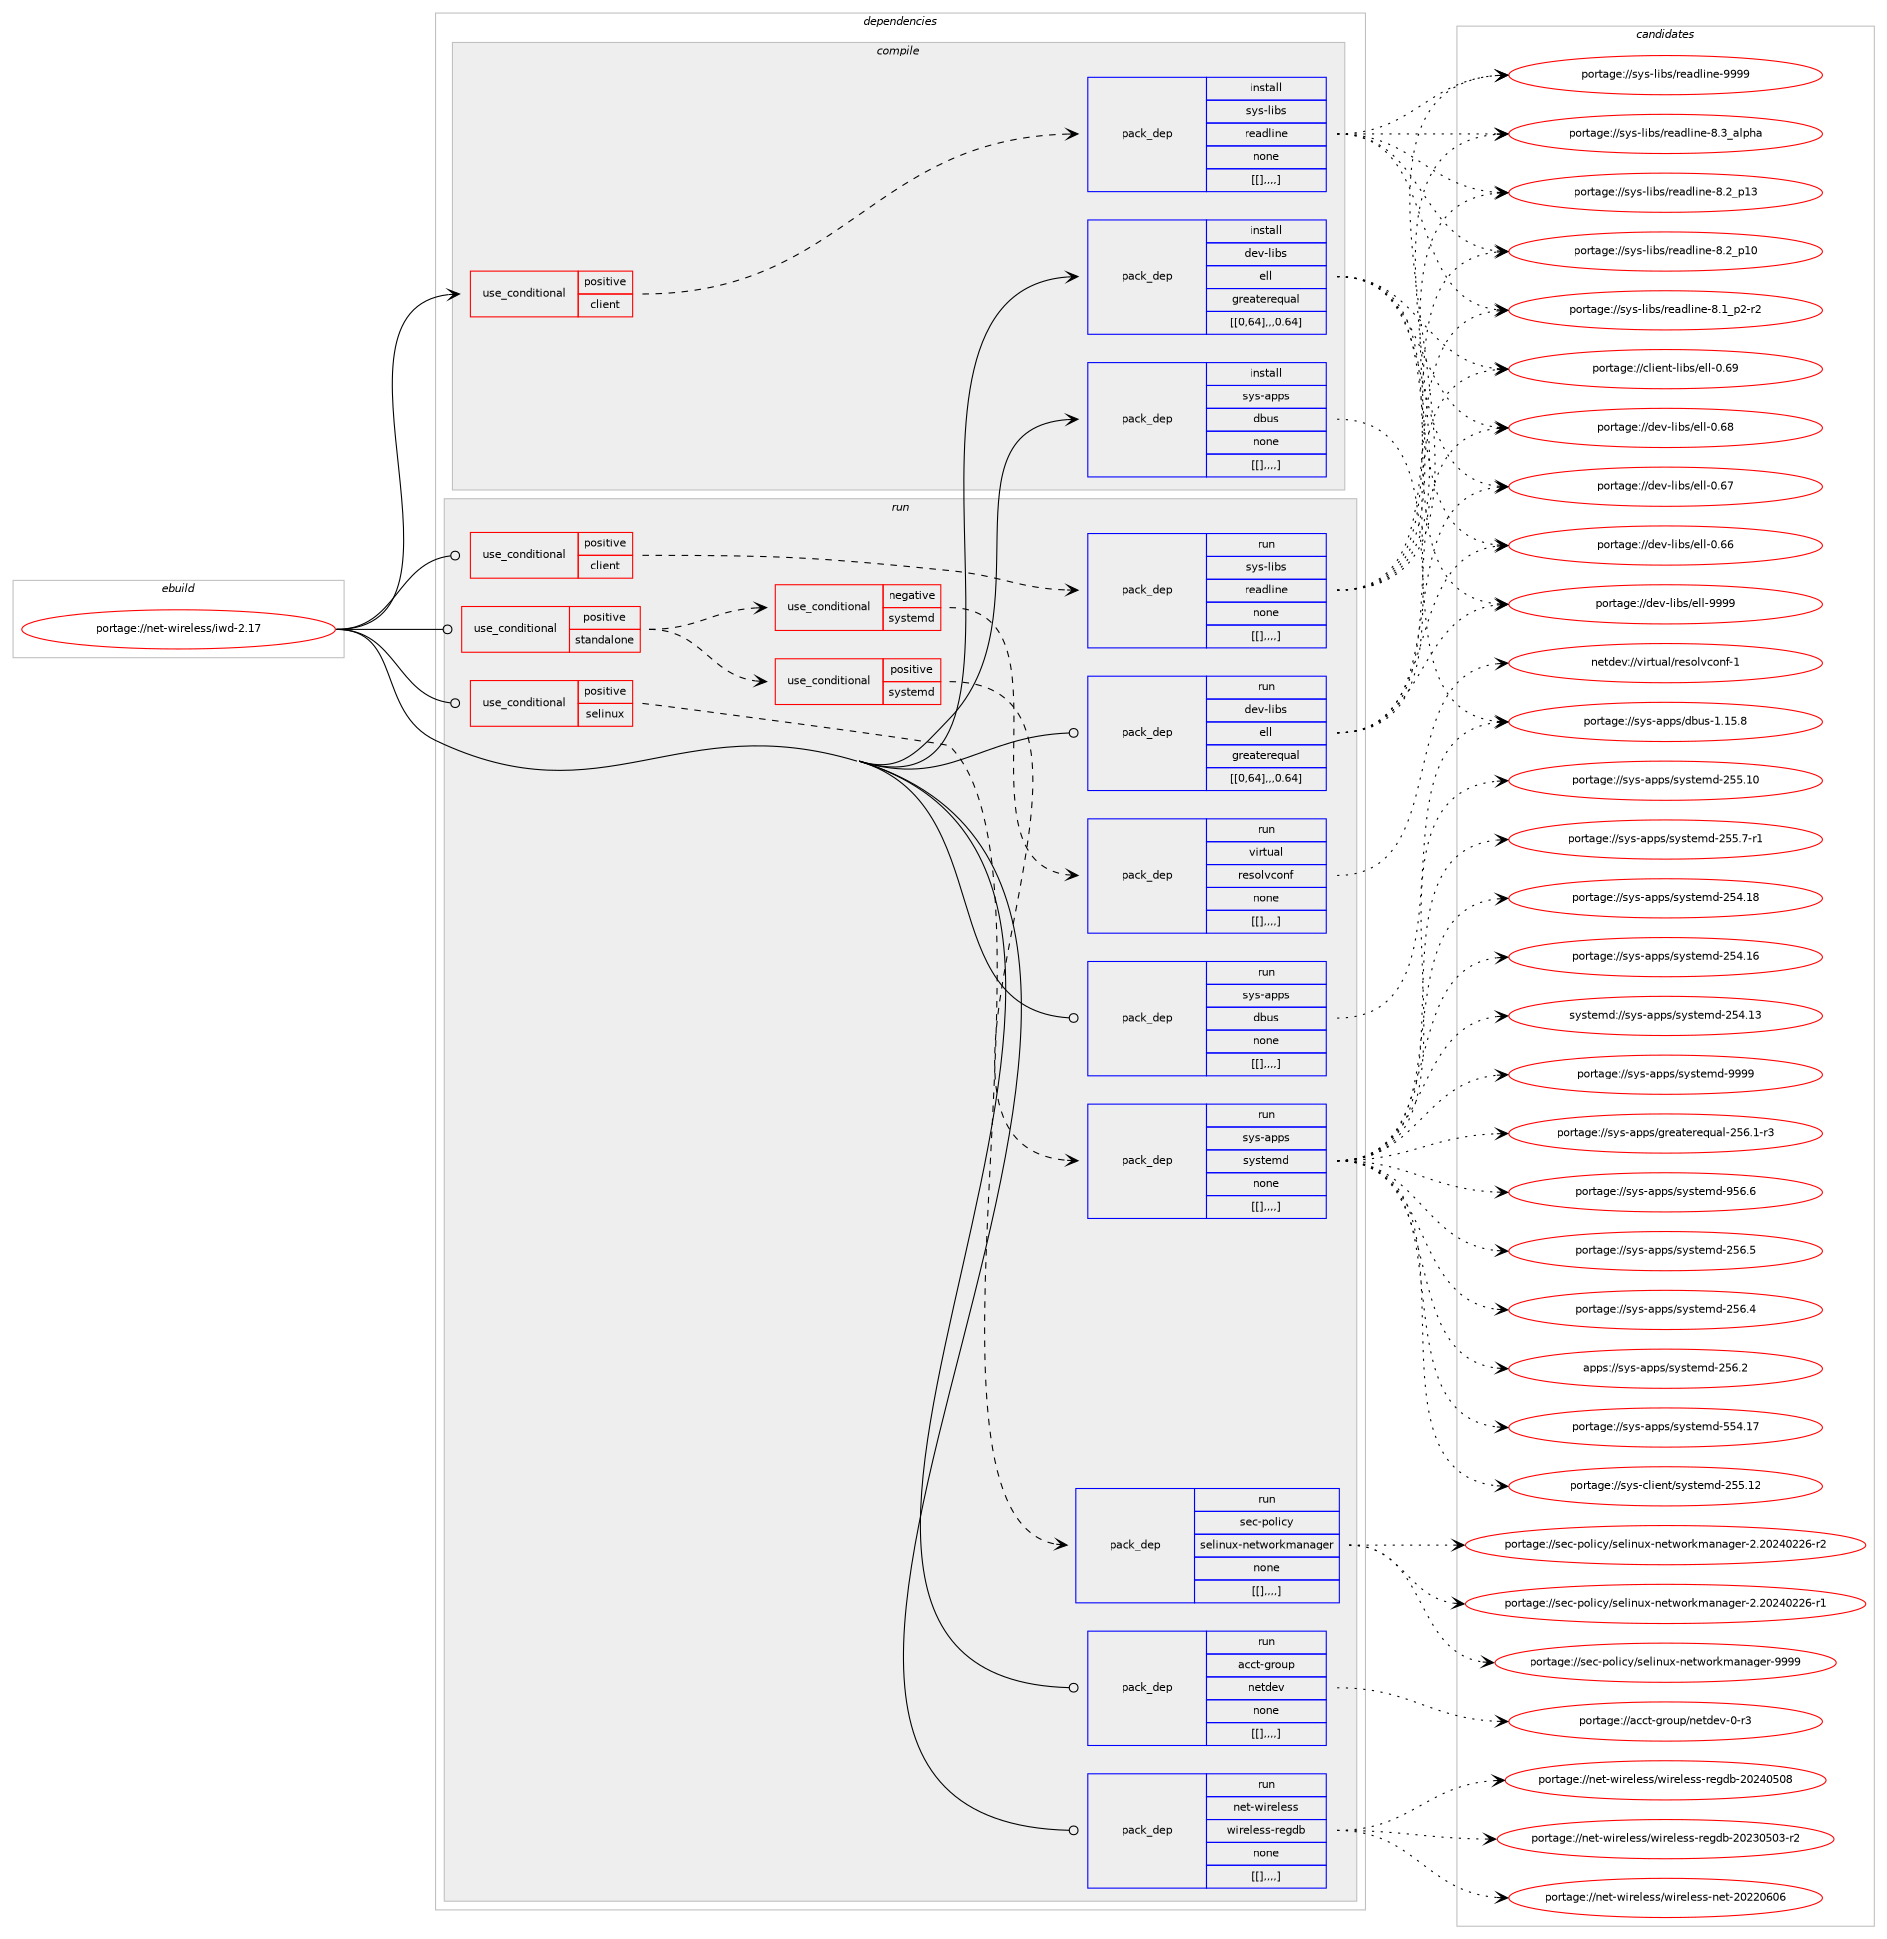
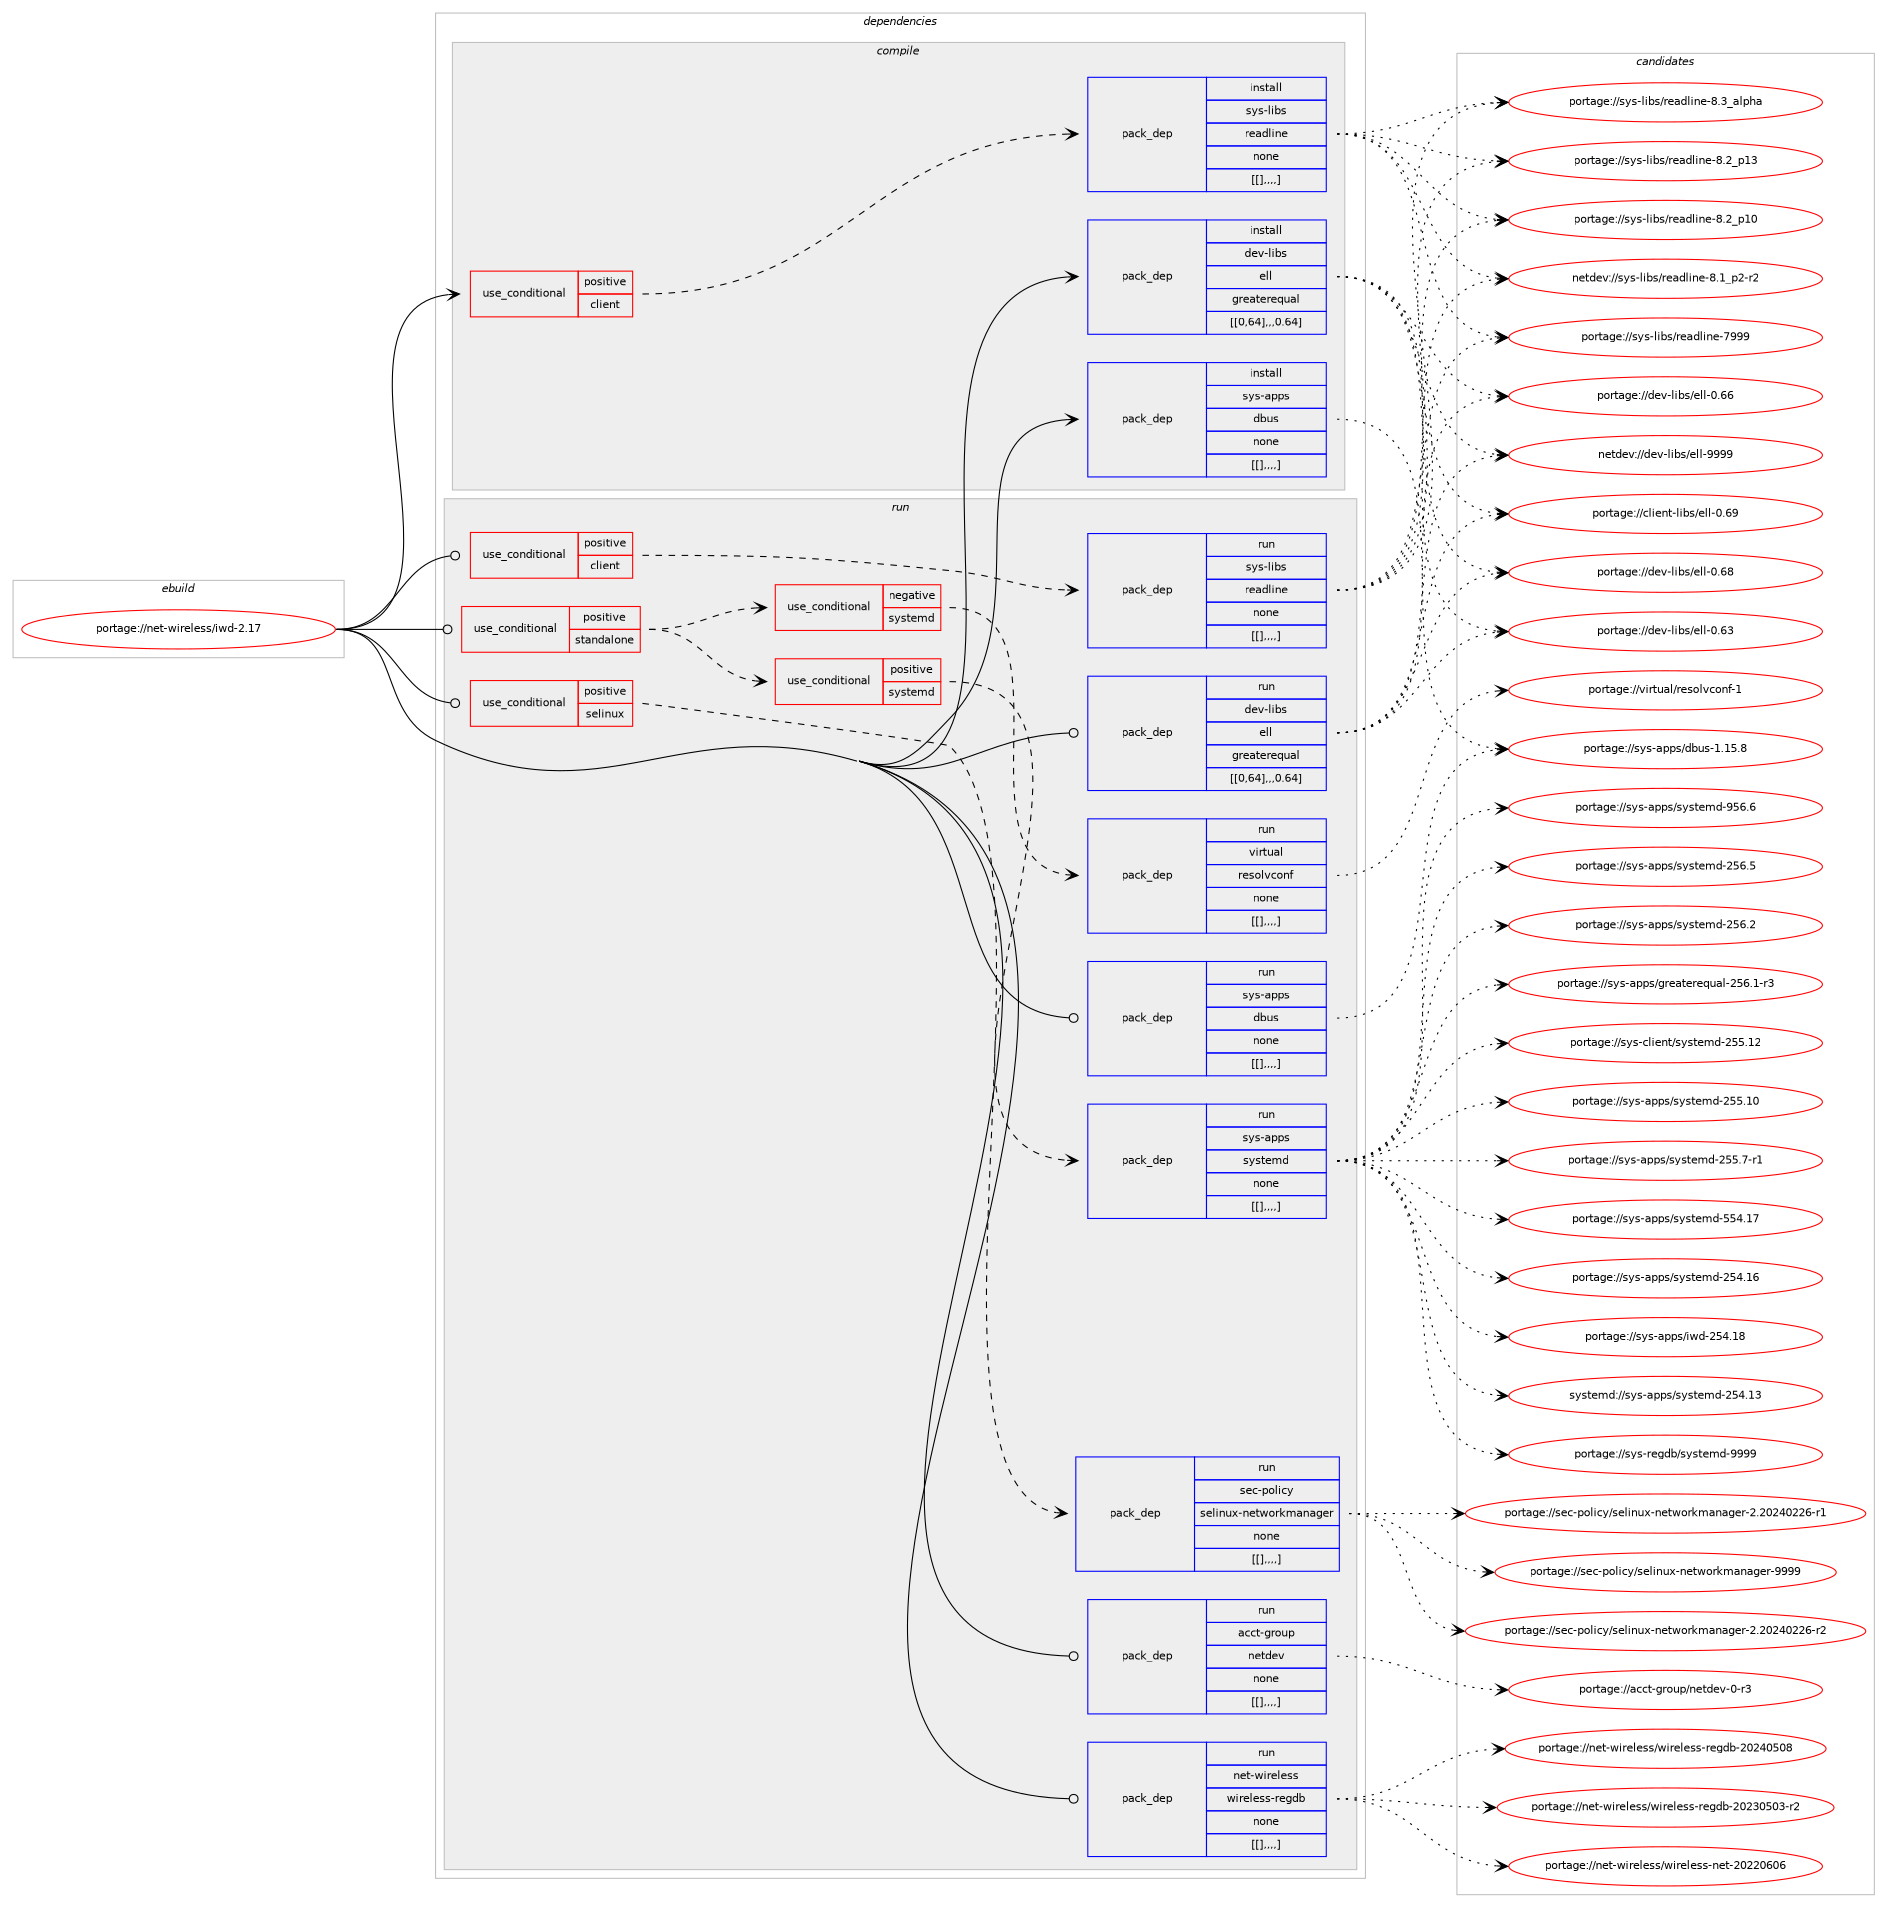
(1666, 75) -> (1666, 338)
(1666, 310) -> (1666, 279)
(1666, 487) -> (1666, 632)
(1666, 604) -> (1666, 455)
(1666, 663) -> (1666, 690)
(1666, 898) -> (1666, 1337)
(1666, 1075) -> (1666, 1455)
(1666, 1310) -> none
(1666, 1369) -> (1666, 926)
